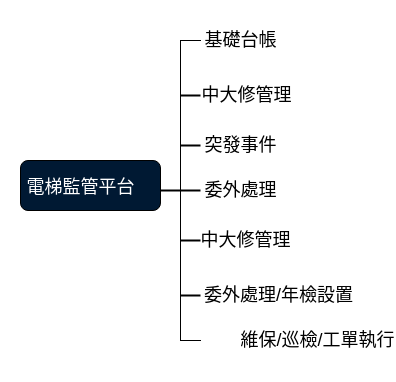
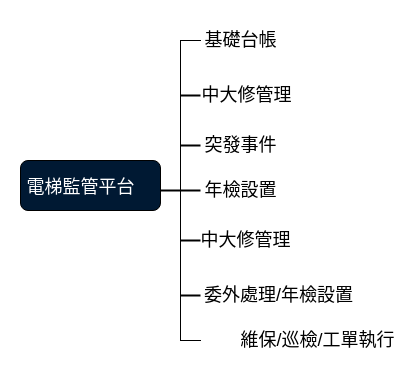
(241, 191) -> (241, 191)
